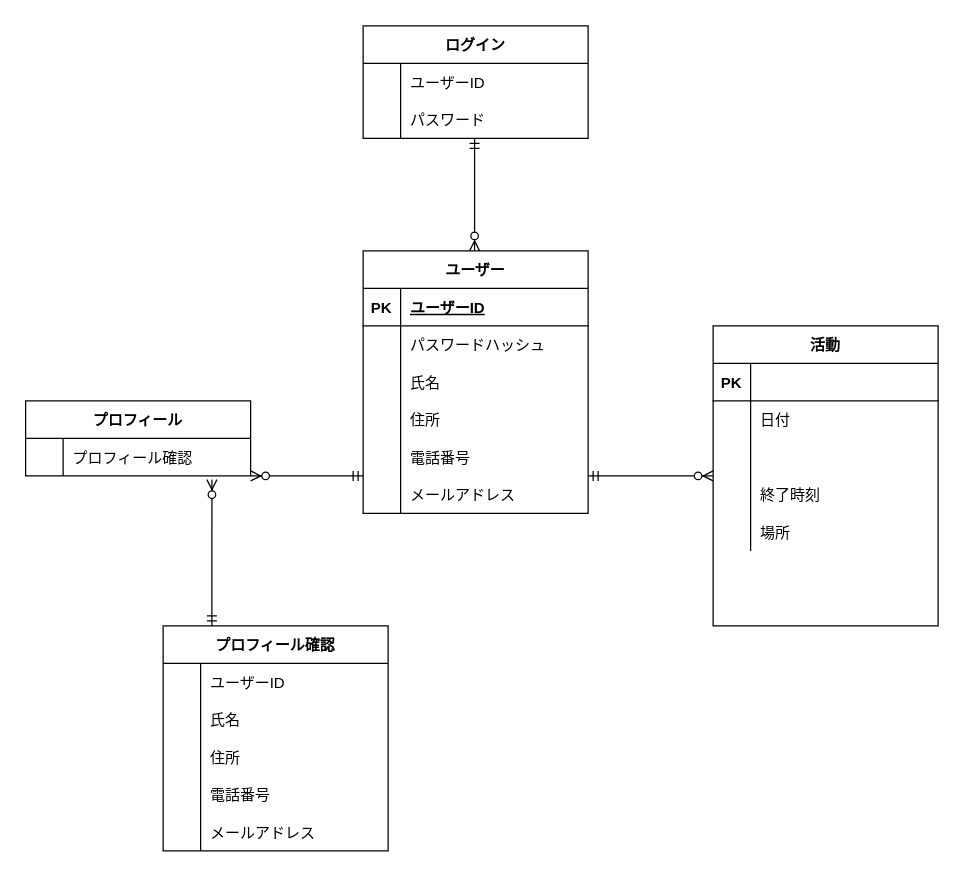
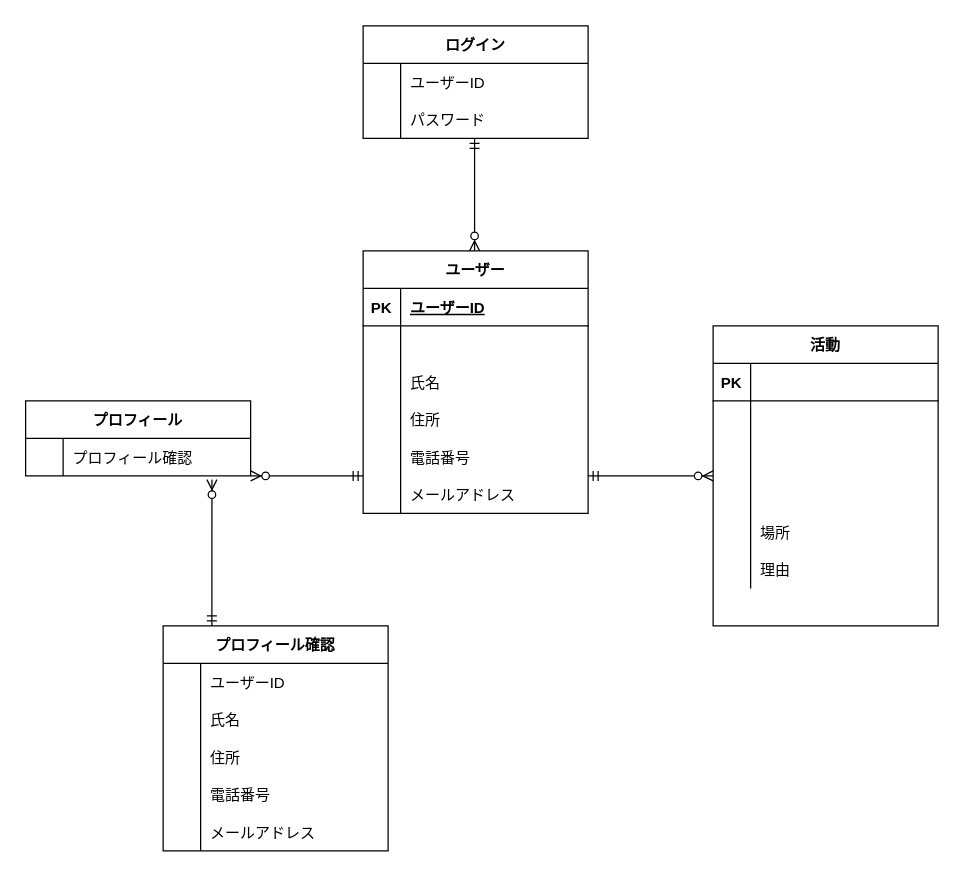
(494, 344) -> none
(844, 419) -> none
(844, 494) -> none
none -> (844, 569)
